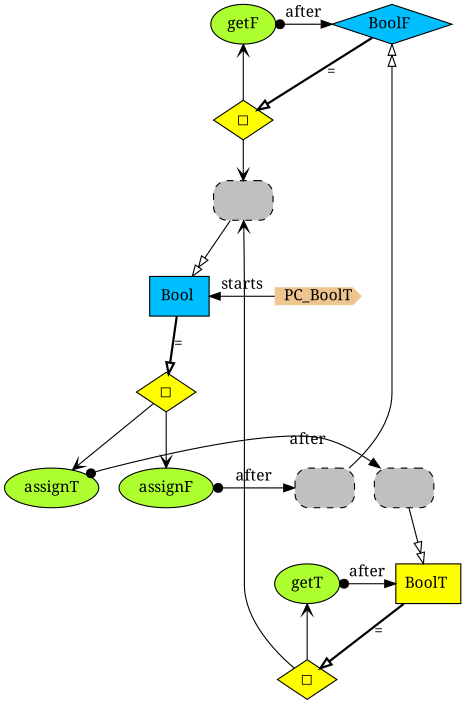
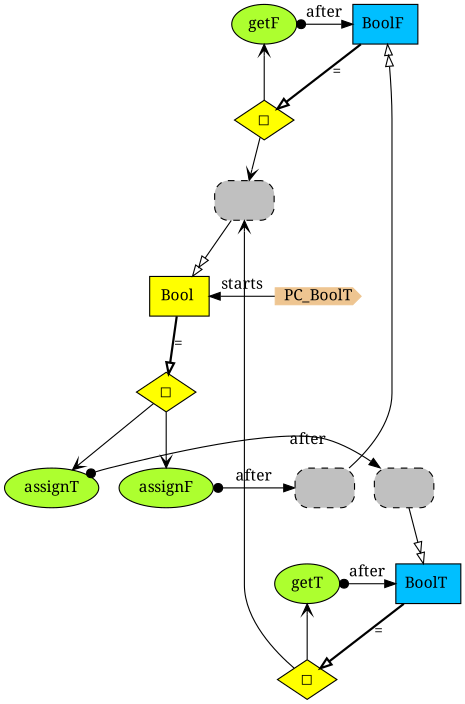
(392, 24) -> (385, 24)
(179, 296) -> (179, 296)
(428, 584) -> (428, 584)
